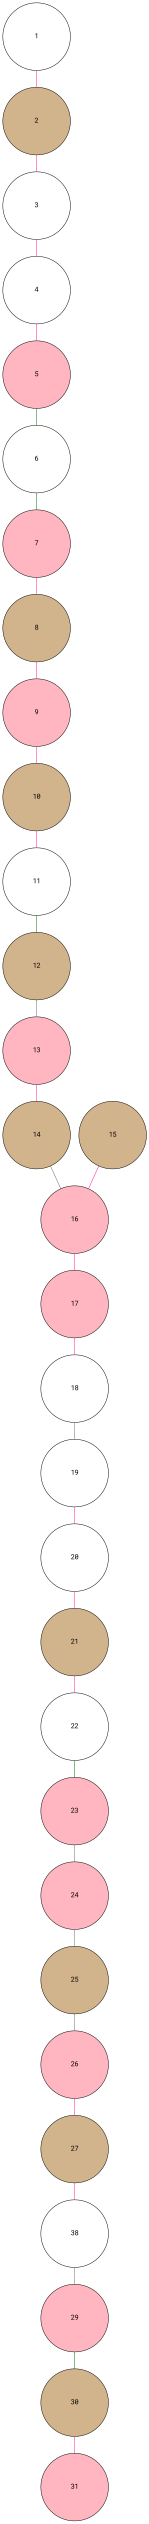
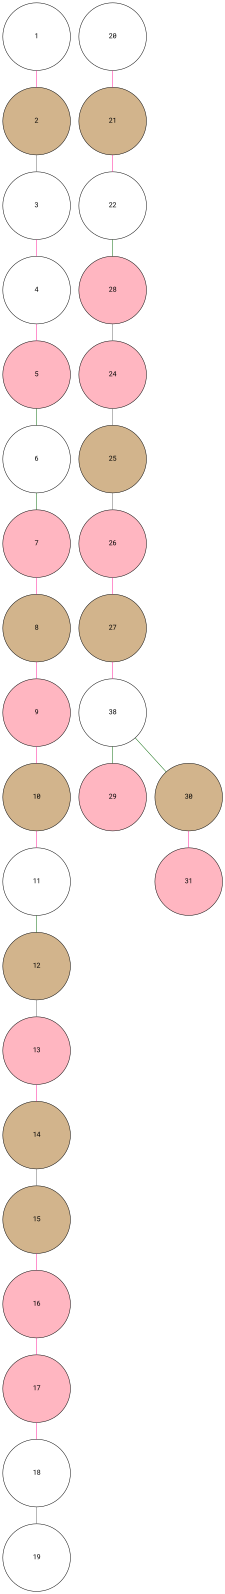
(37, 163) -> (37, 163)
(56, 1177) -> (37, 1177)
(75, 1515) -> none
(75, 1811) -> (113, 290)
(75, 2276) -> (113, 755)
(75, 2360) -> (151, 755)
